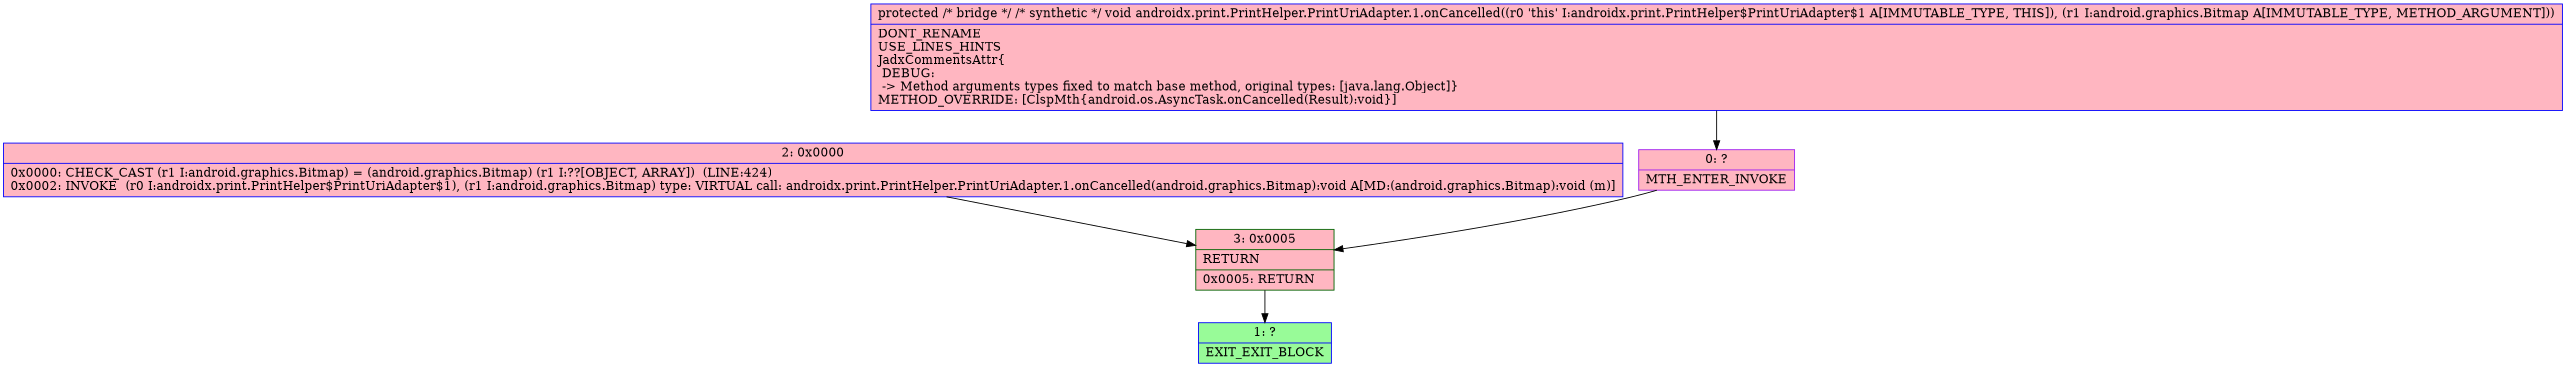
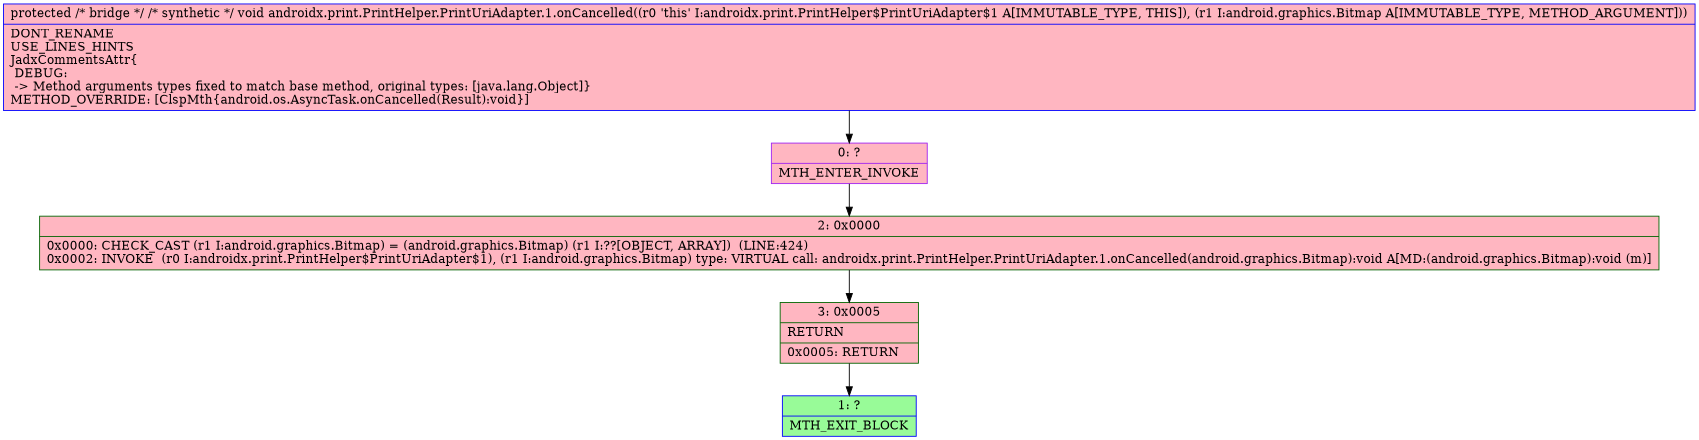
(813, 170) -> (849, 243)
(1501, 224) -> (849, 196)
(1265, 353) -> (849, 426)
